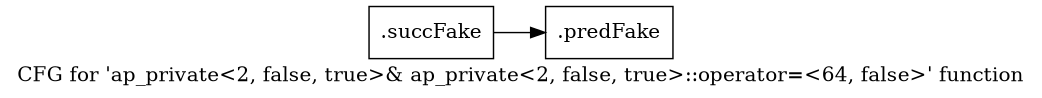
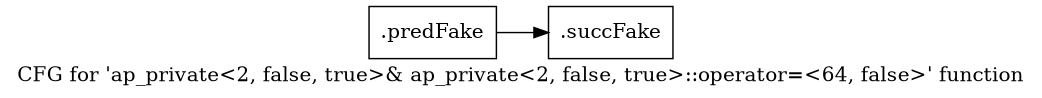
(512, 33) -> (515, 33)
